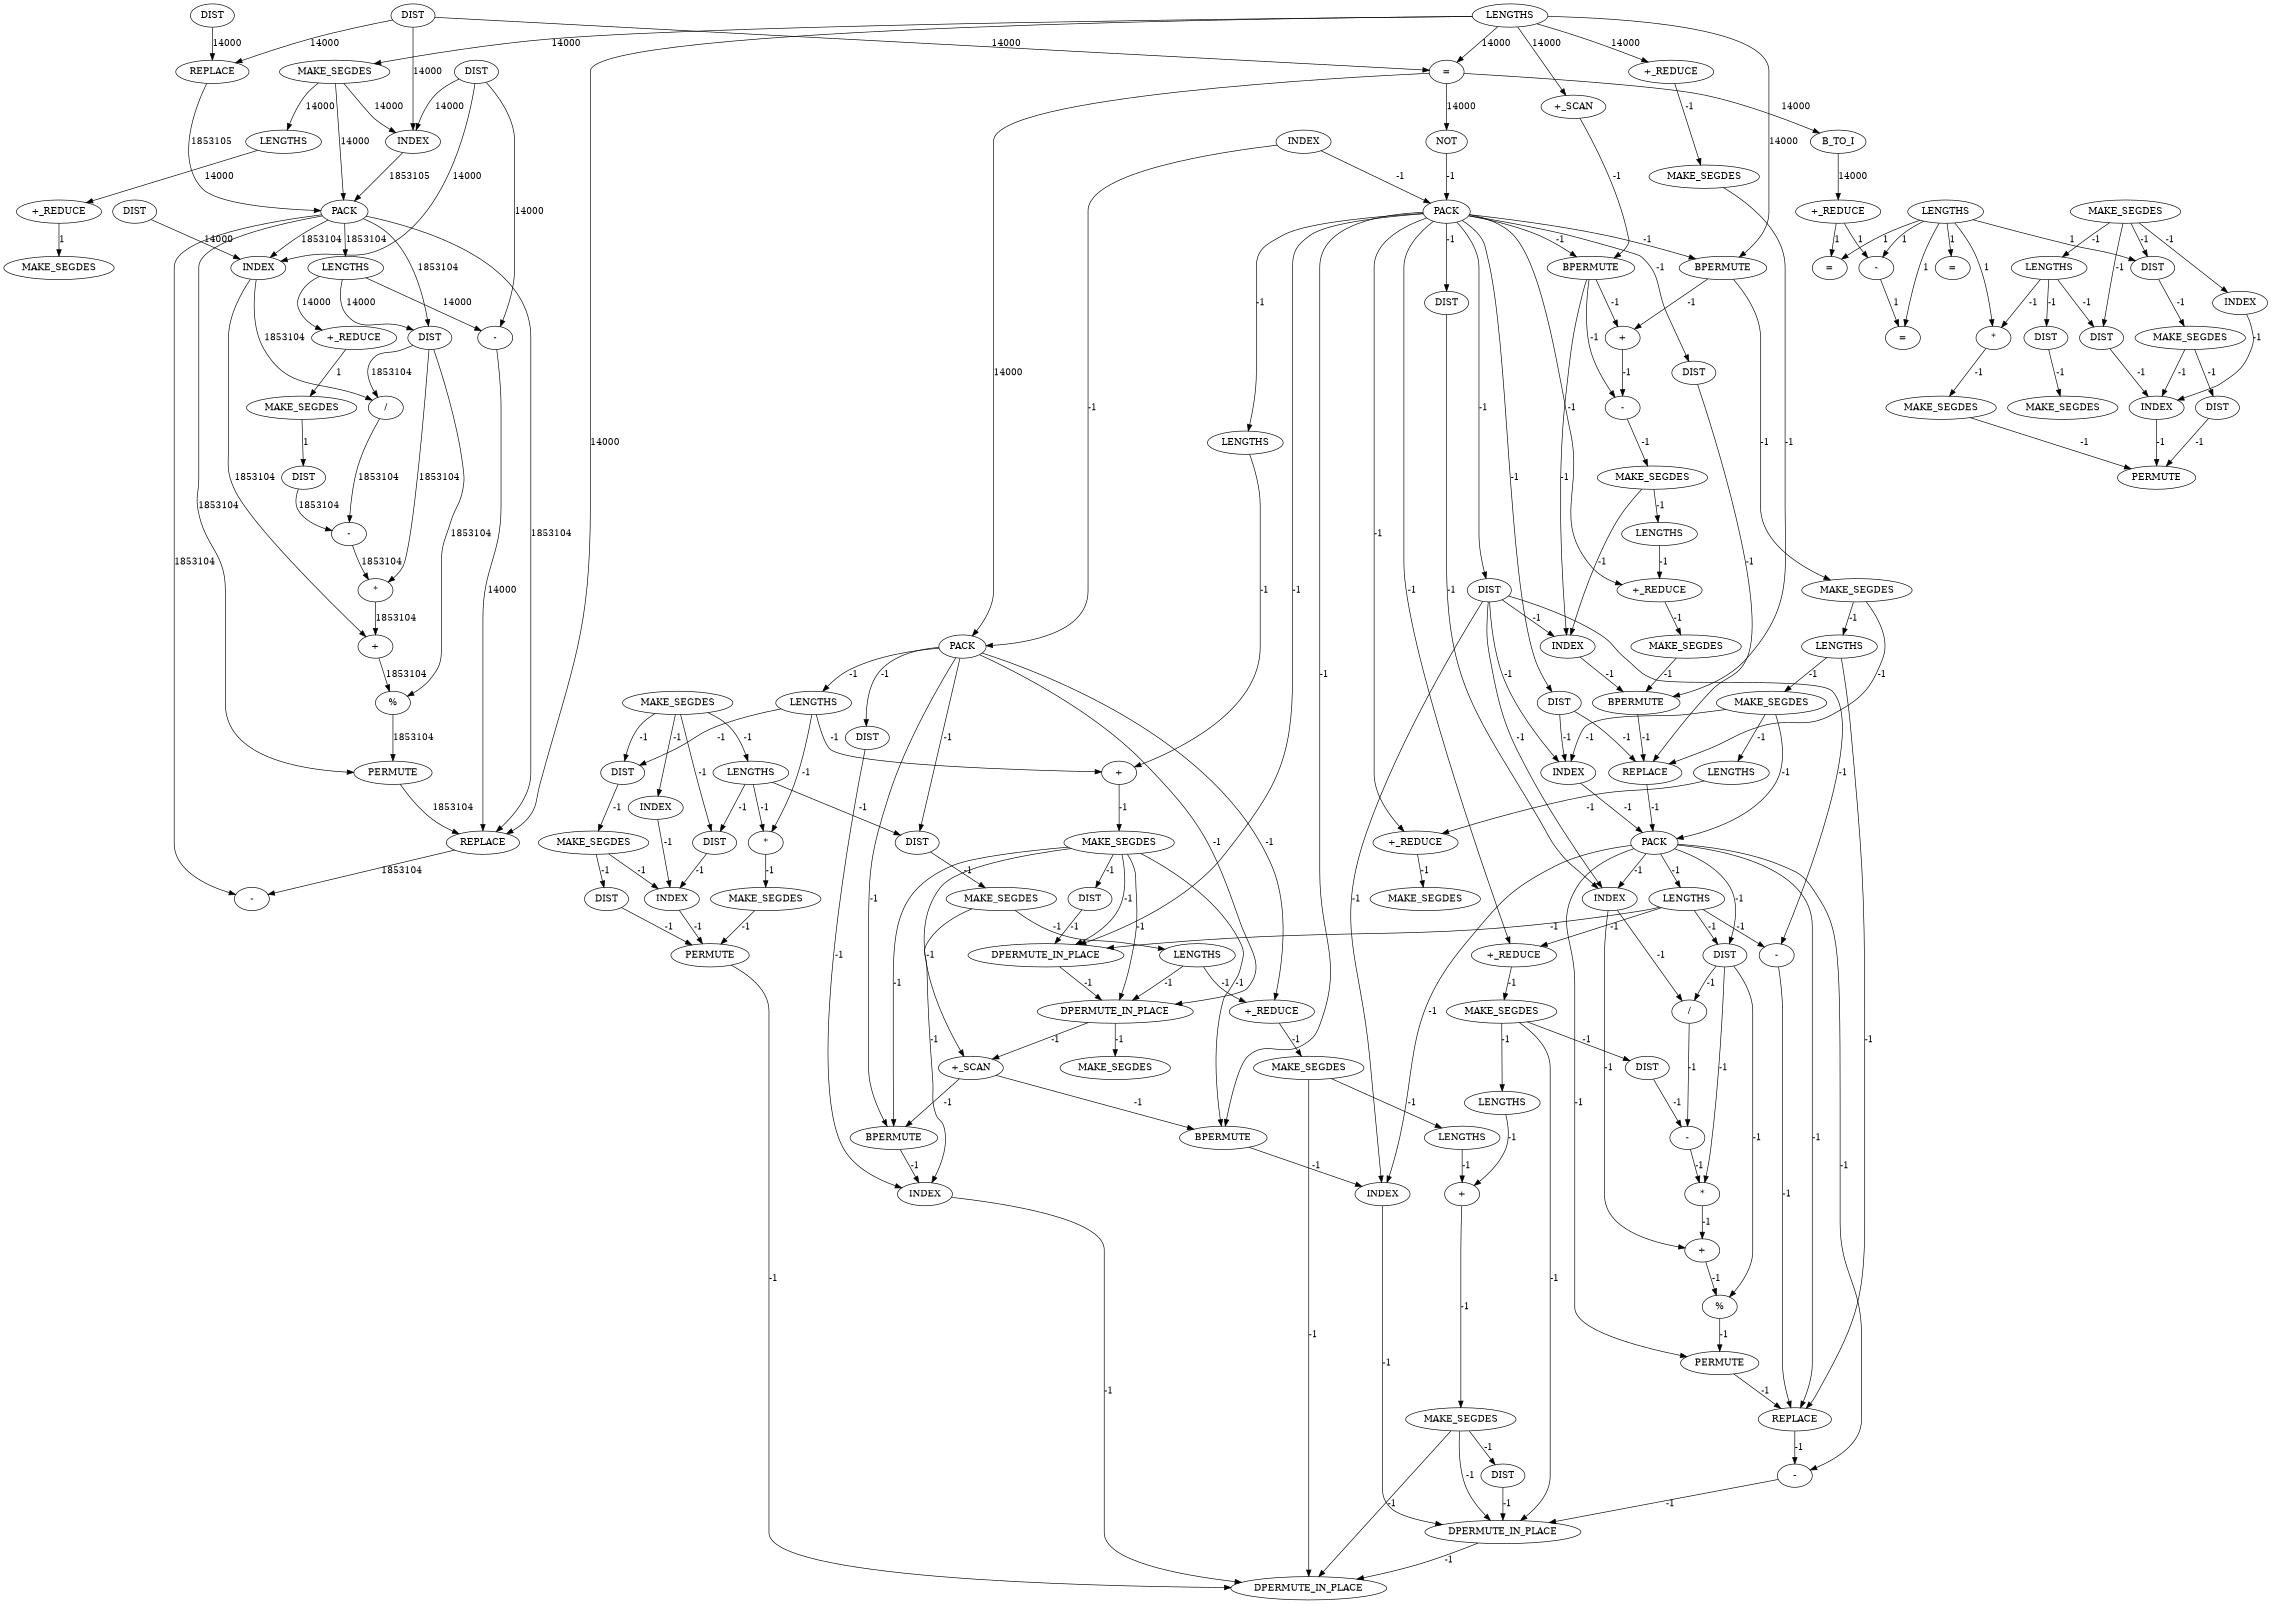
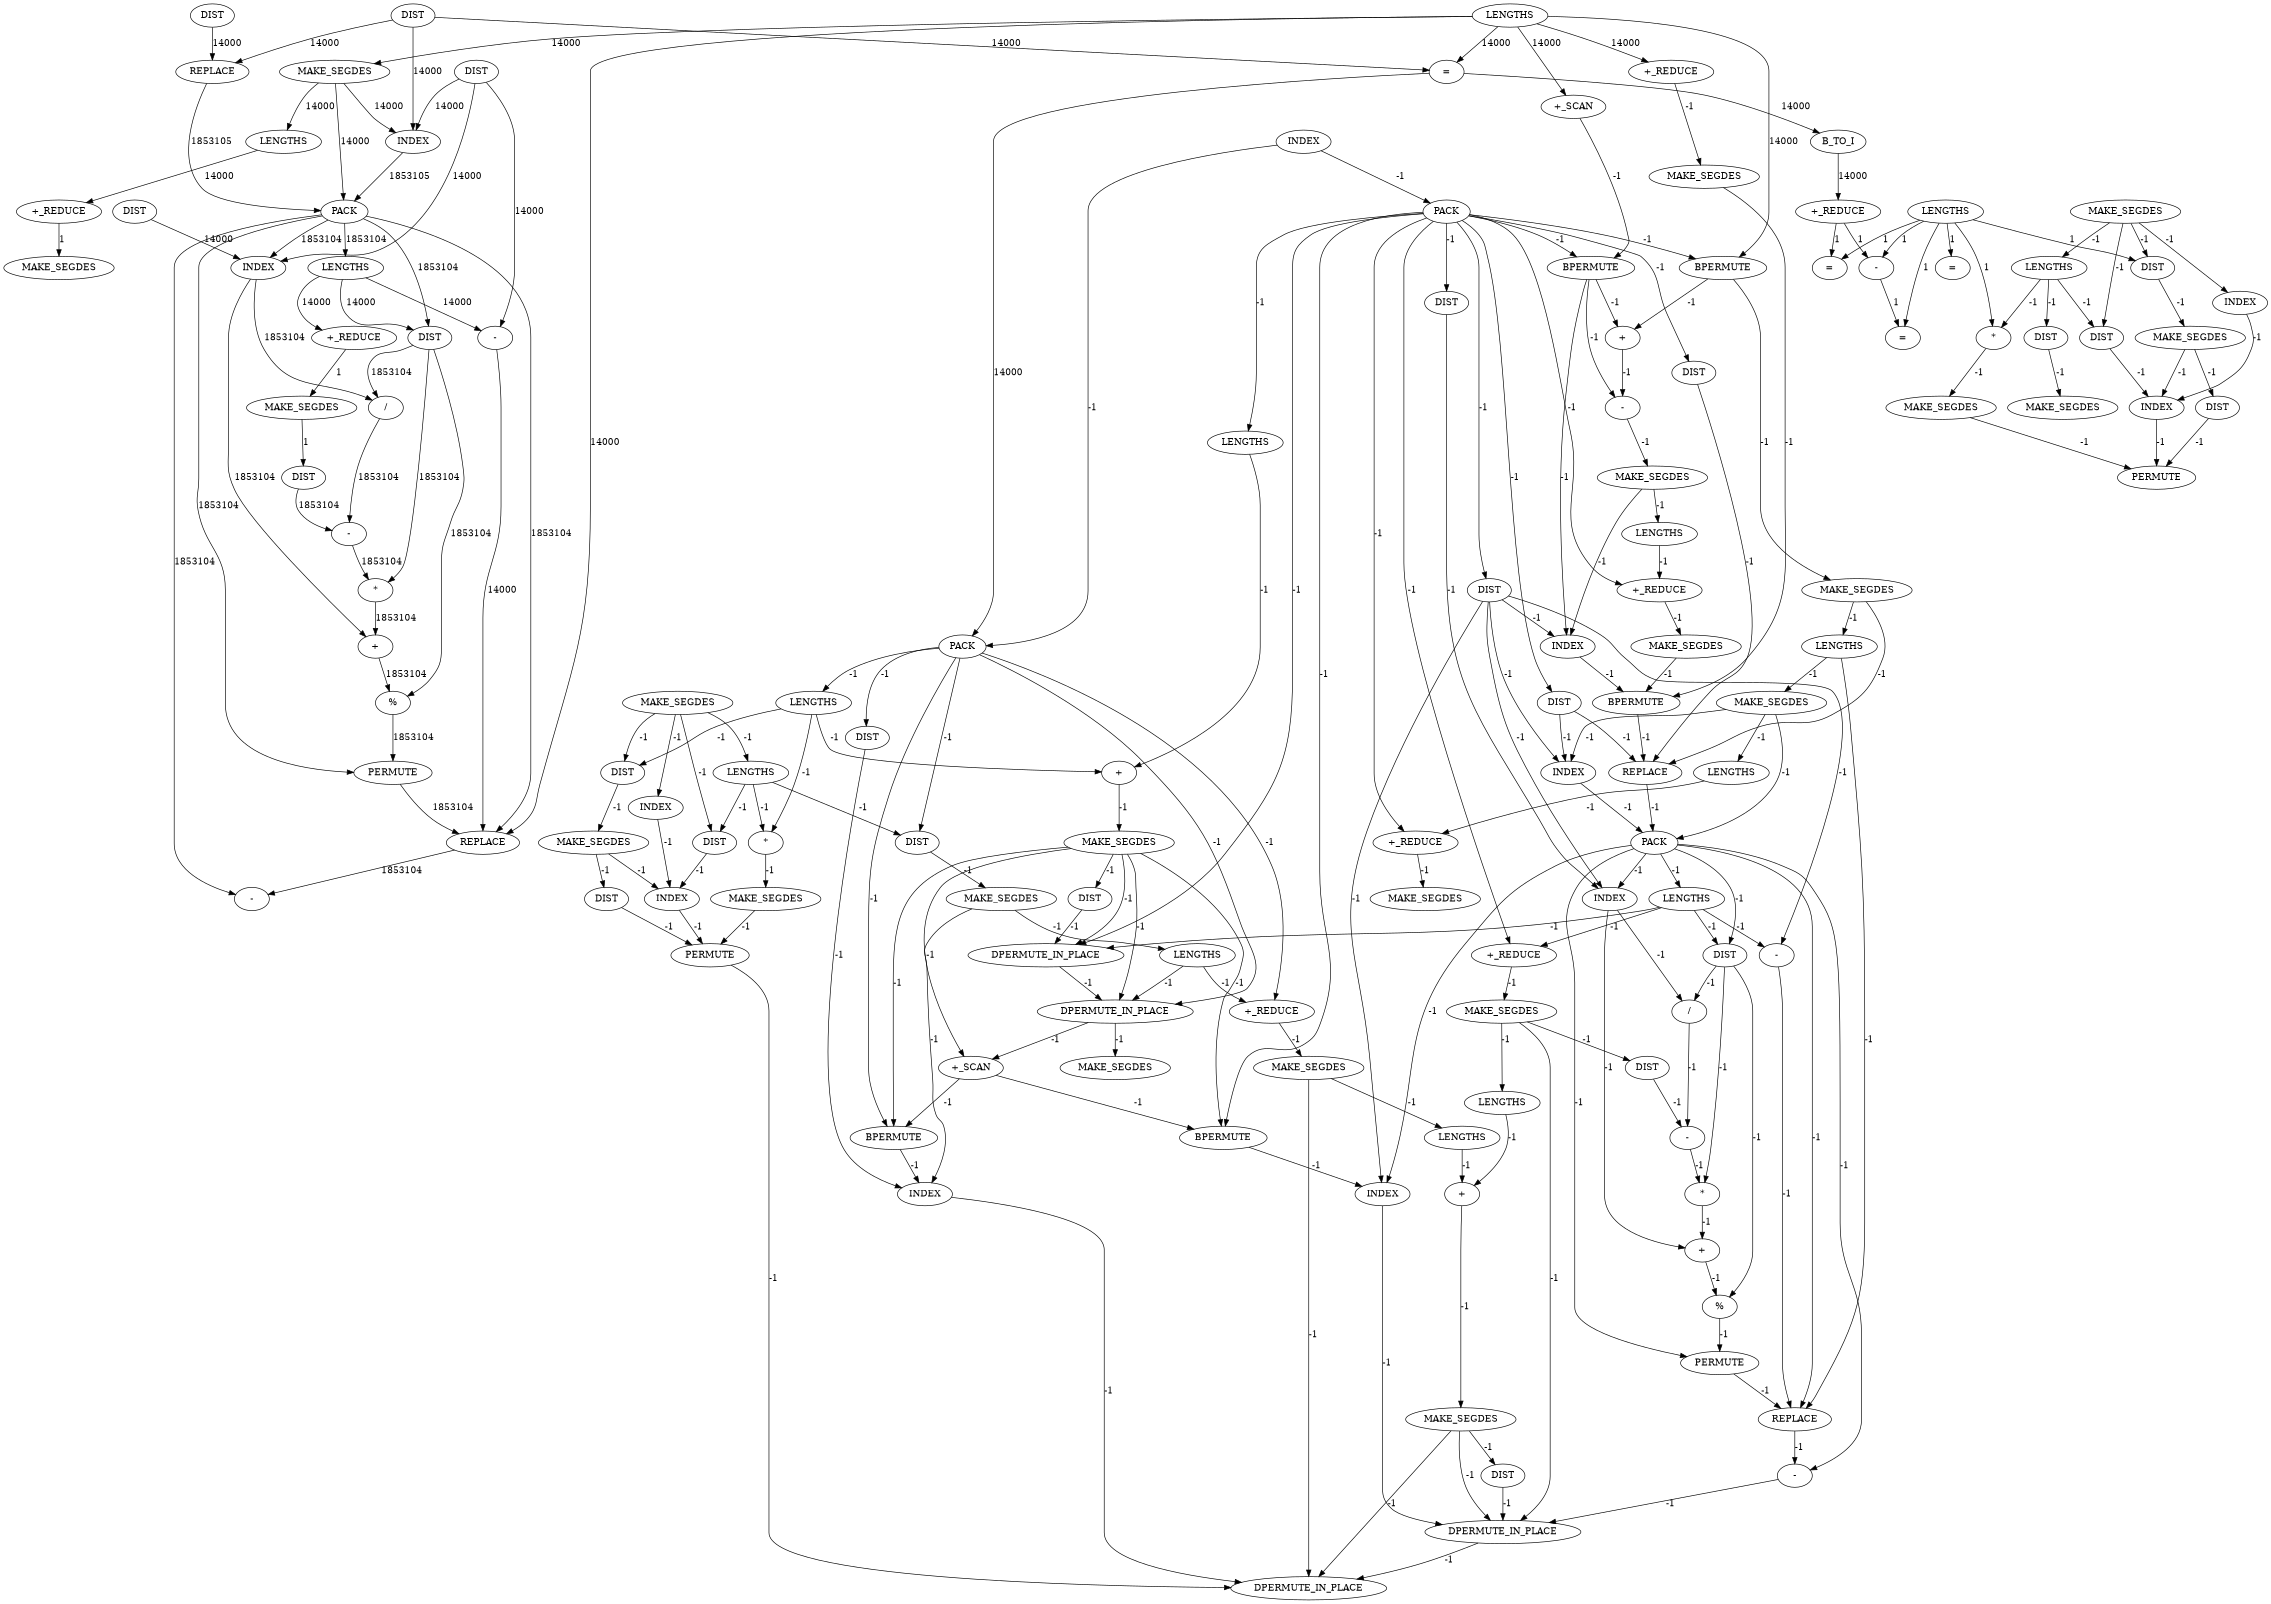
(1447, 142) -> none
